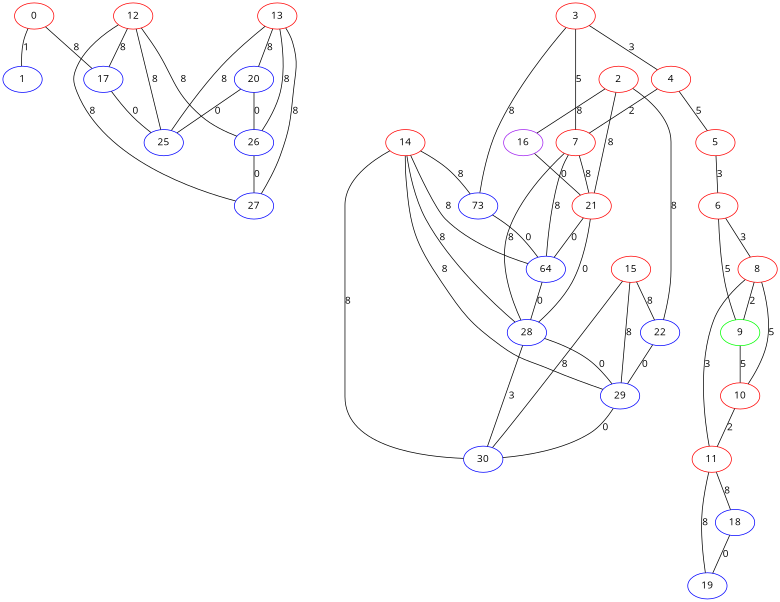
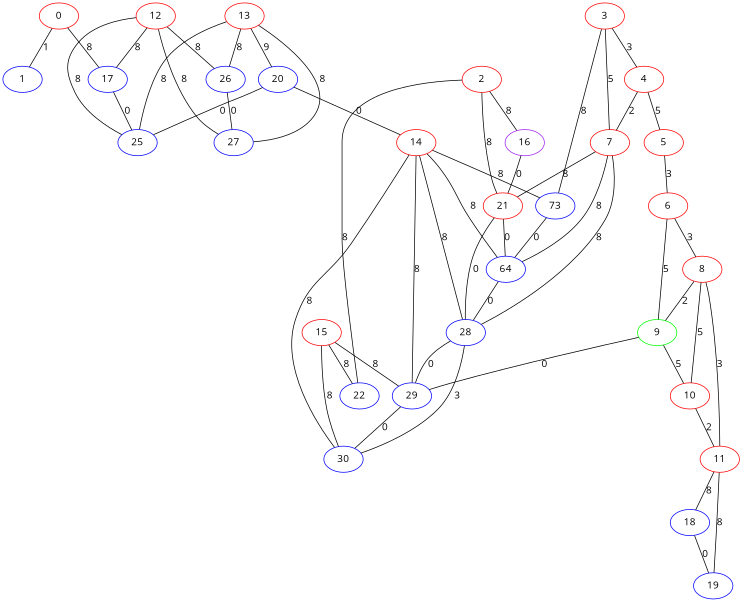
(270, 48) -> (267, 48)
(254, 111) -> (347, 111)
(640, 364) -> (534, 362)
